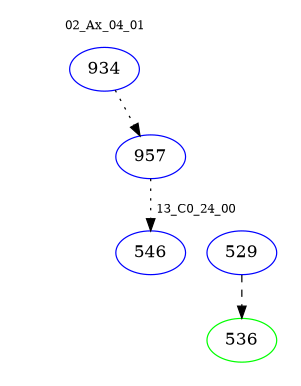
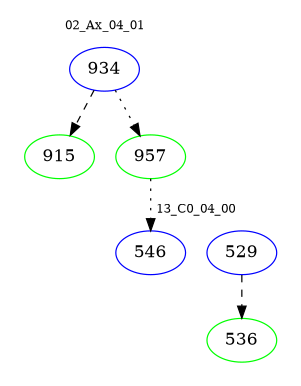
none -> (60, 157)
(151, 157) -> (151, 157)
(196, 210) -> (196, 210)
